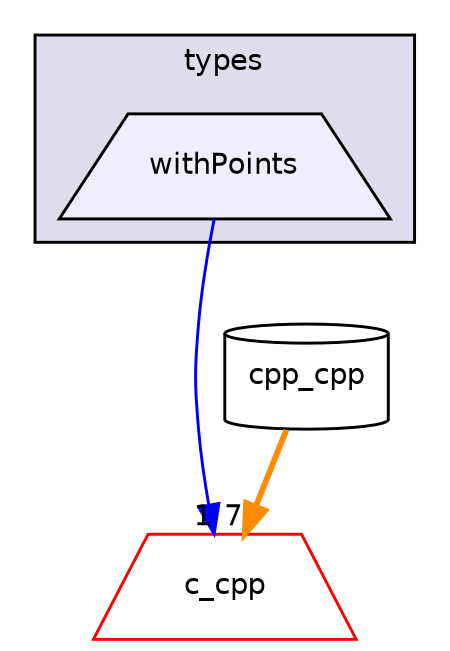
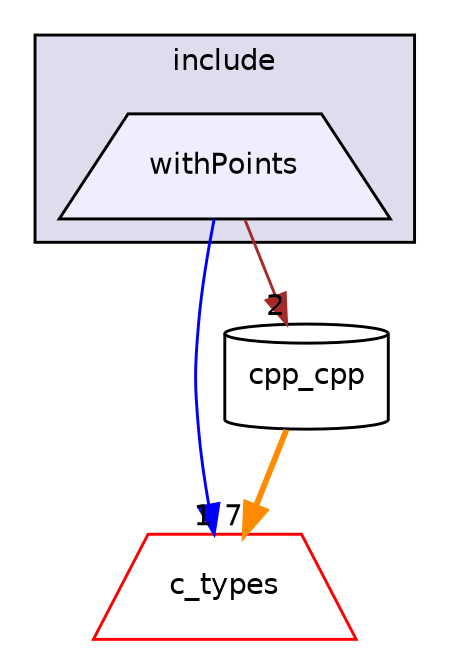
(225, 63) -> (225, 63)
none -> (261, 260)
(225, 587) -> (225, 587)
